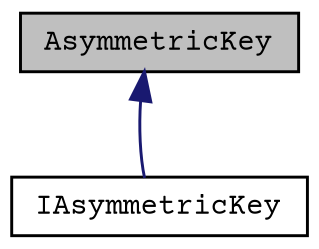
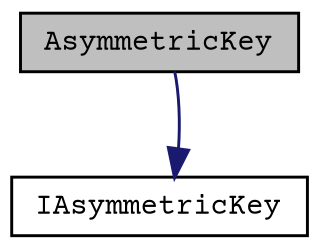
(140, 139) -> (179, 110)
